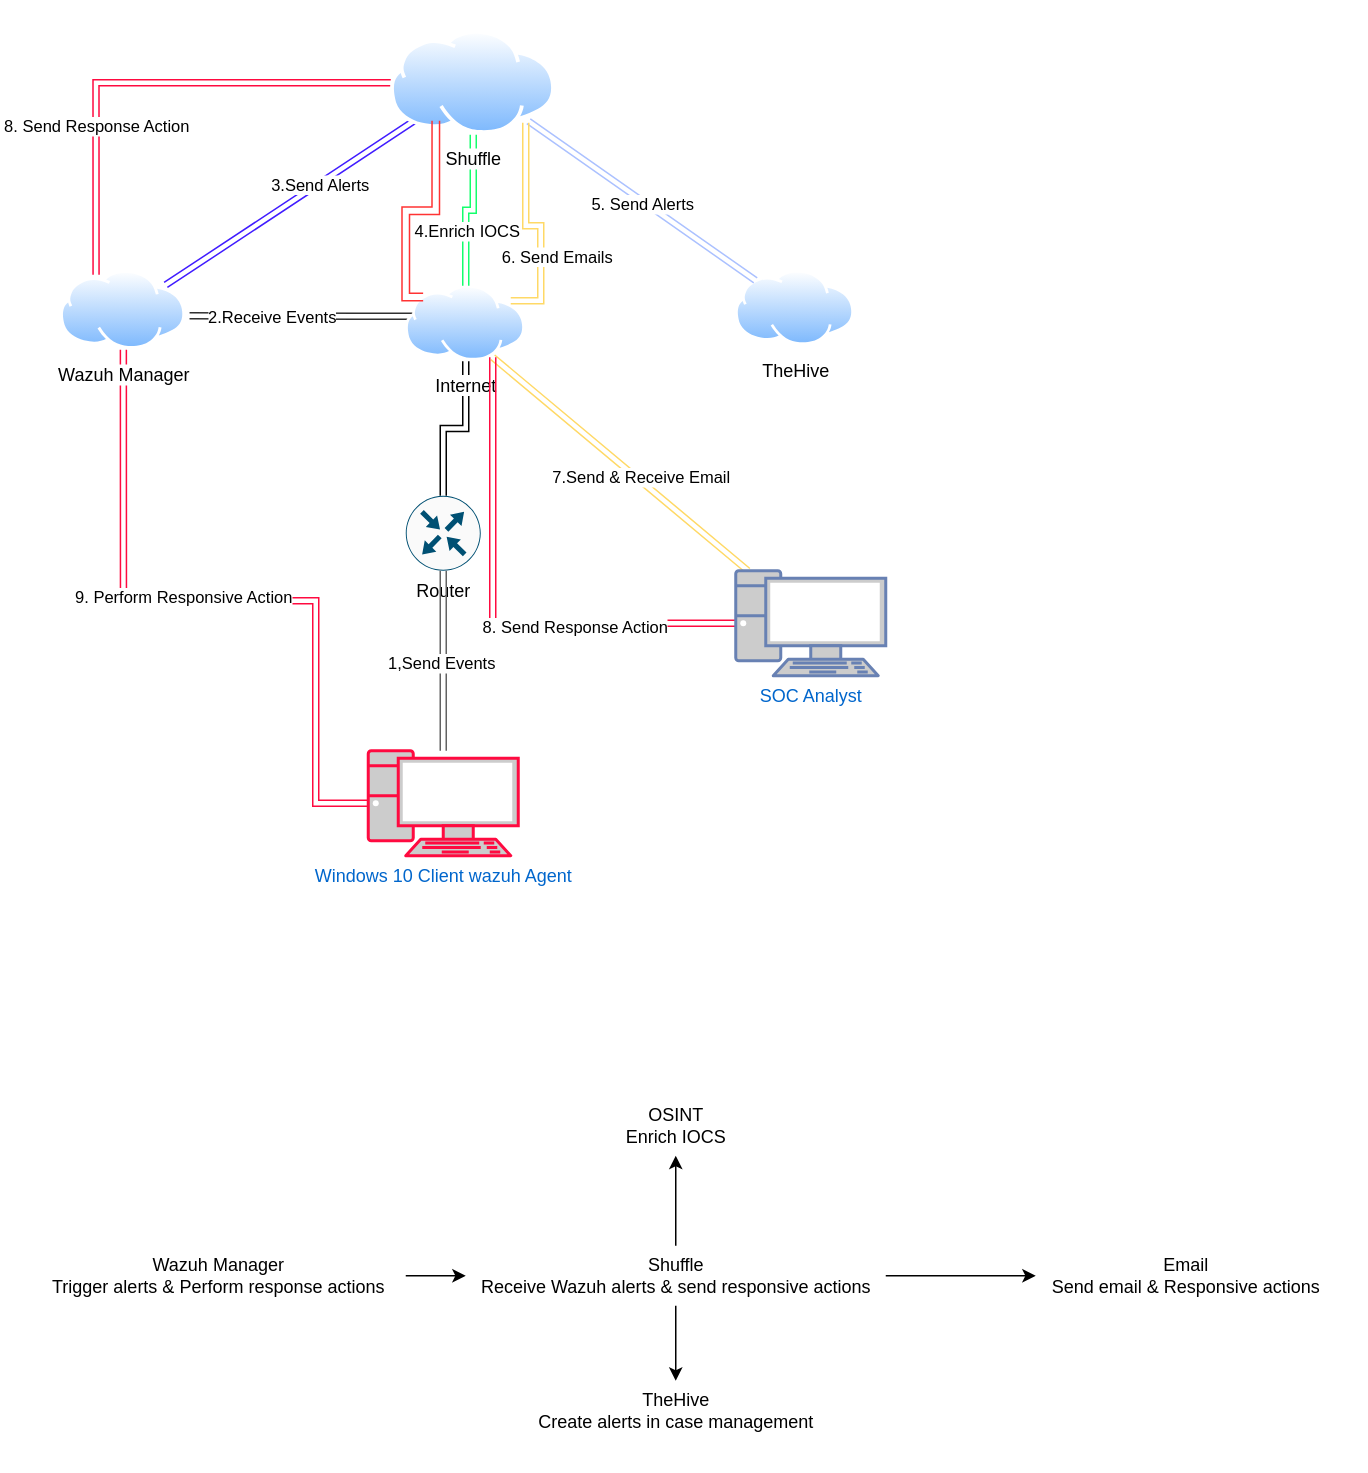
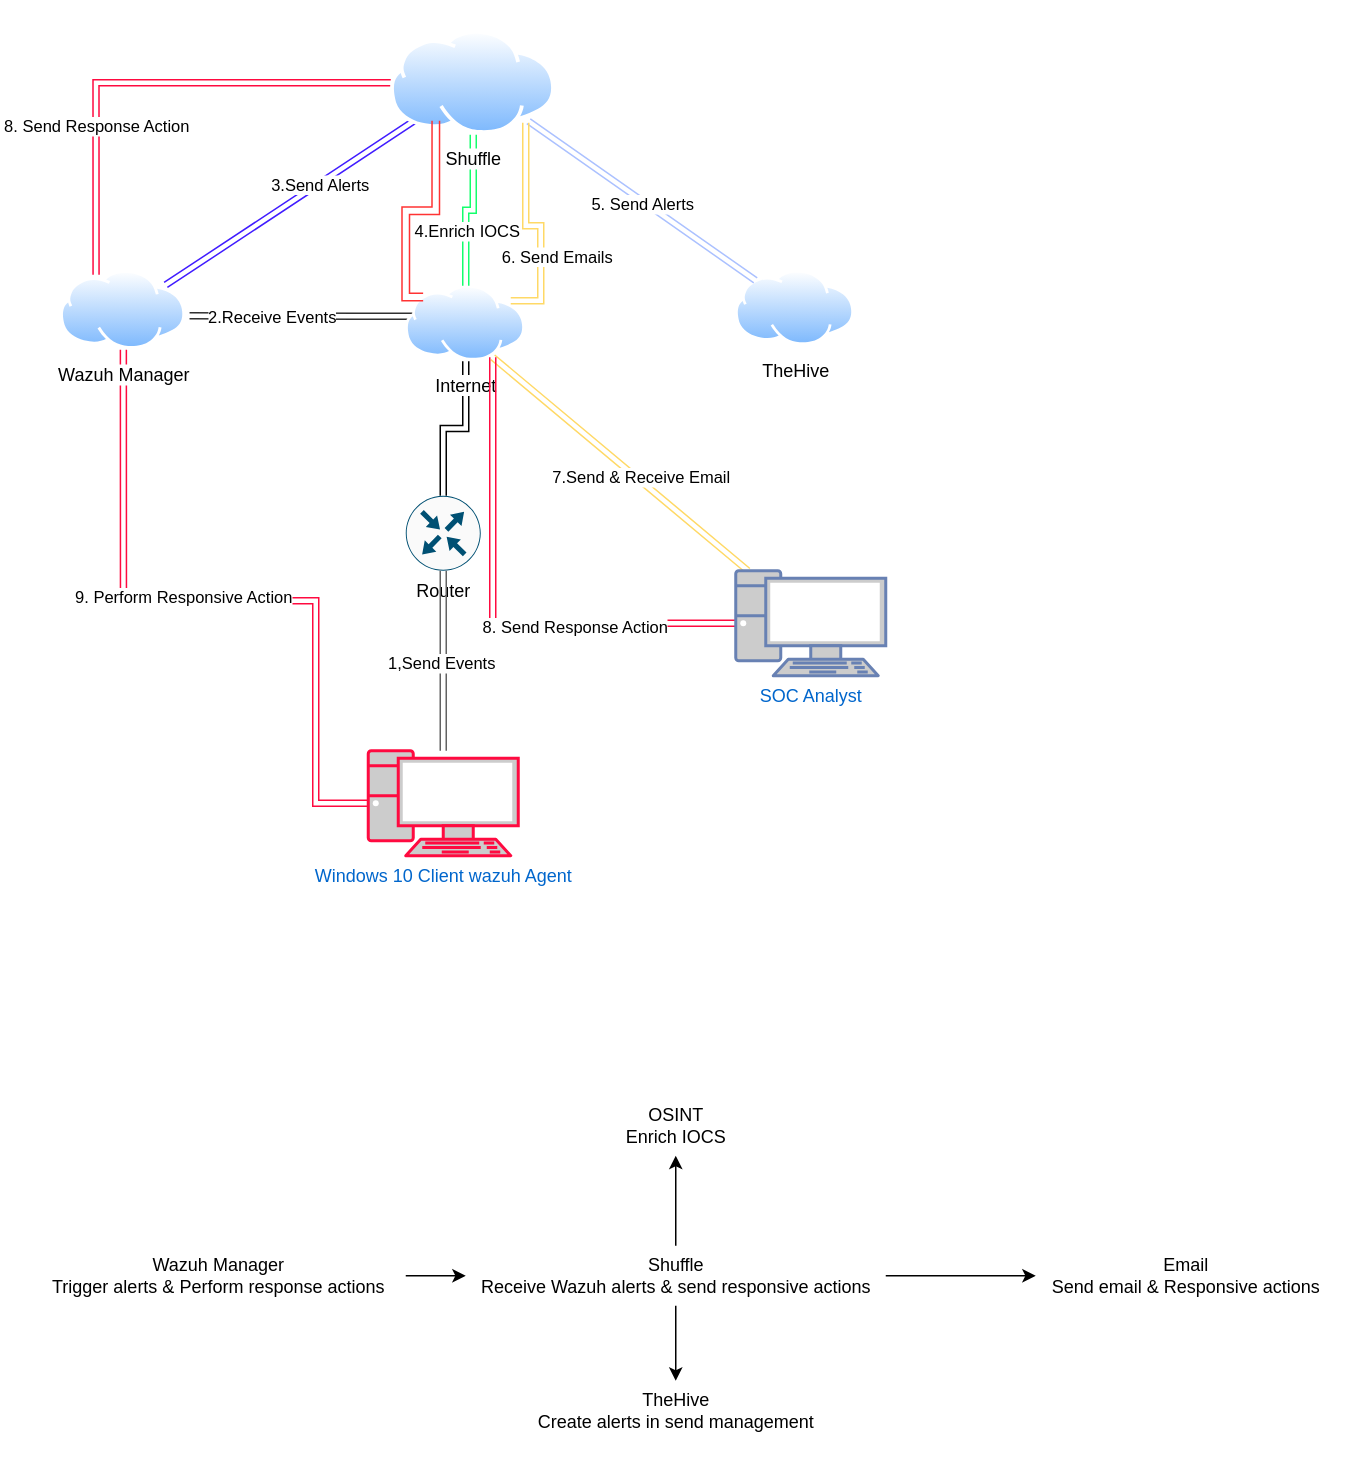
(677, 1411) -> (677, 1411)
